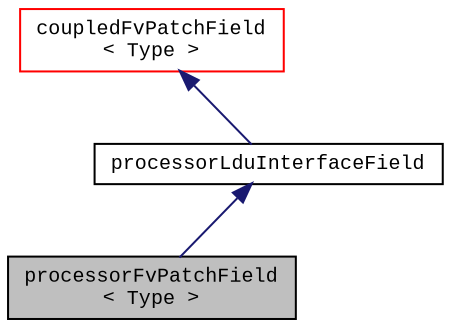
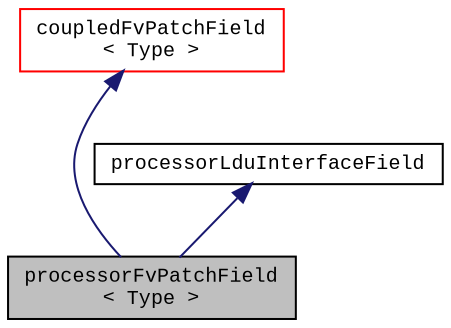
(223, 115) -> (75, 174)
